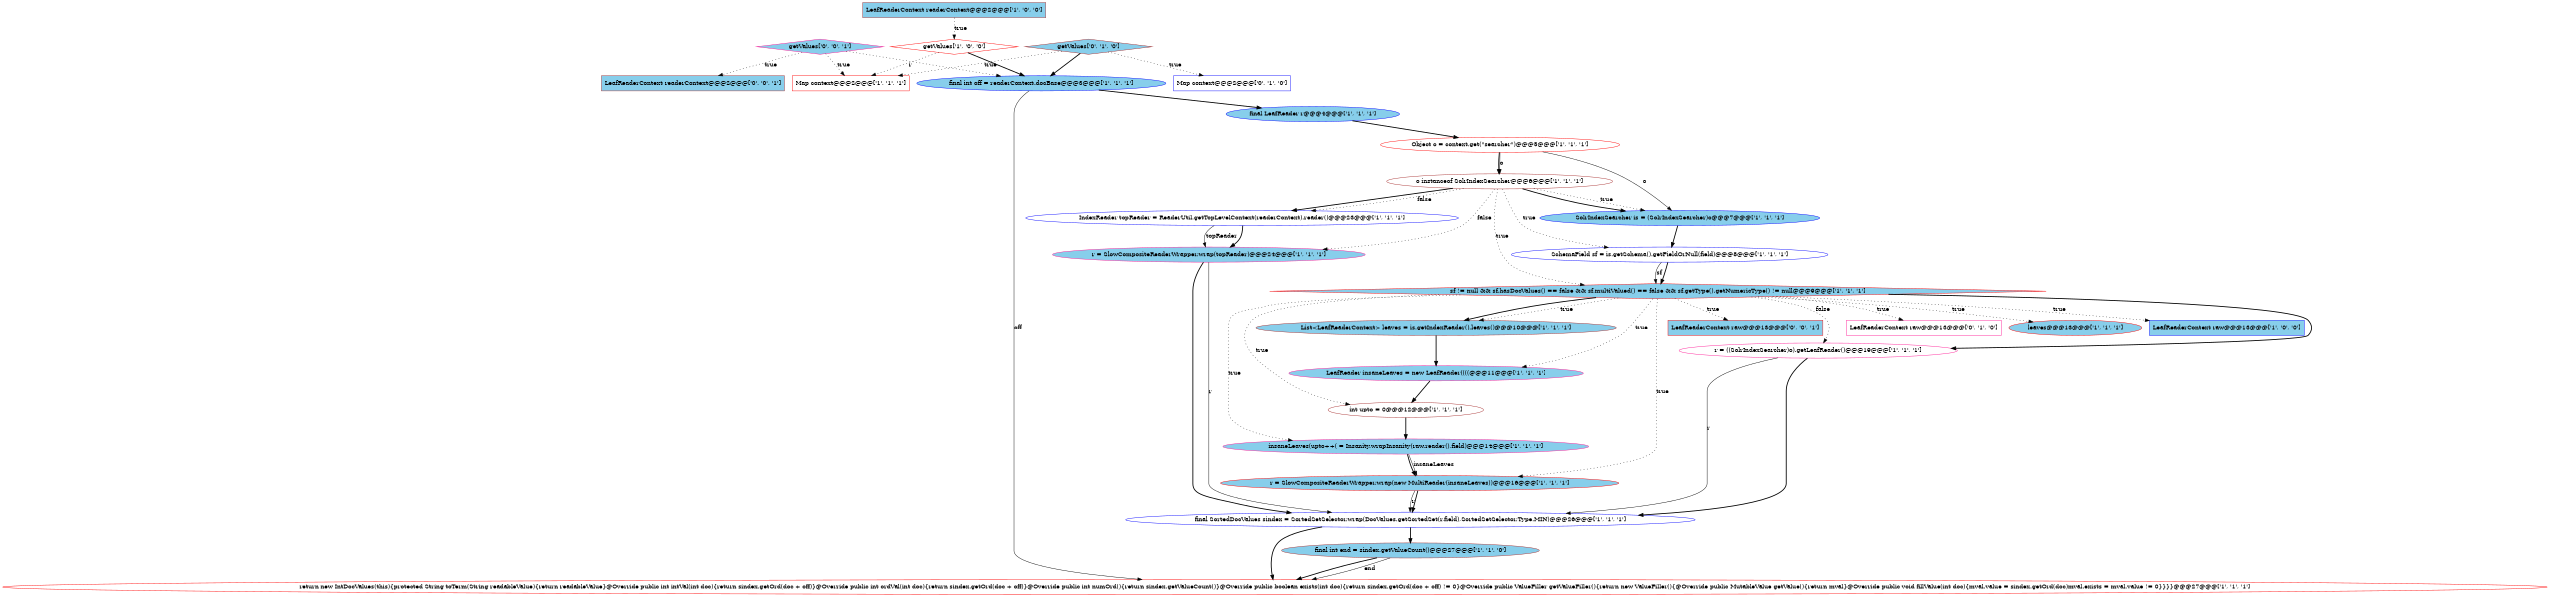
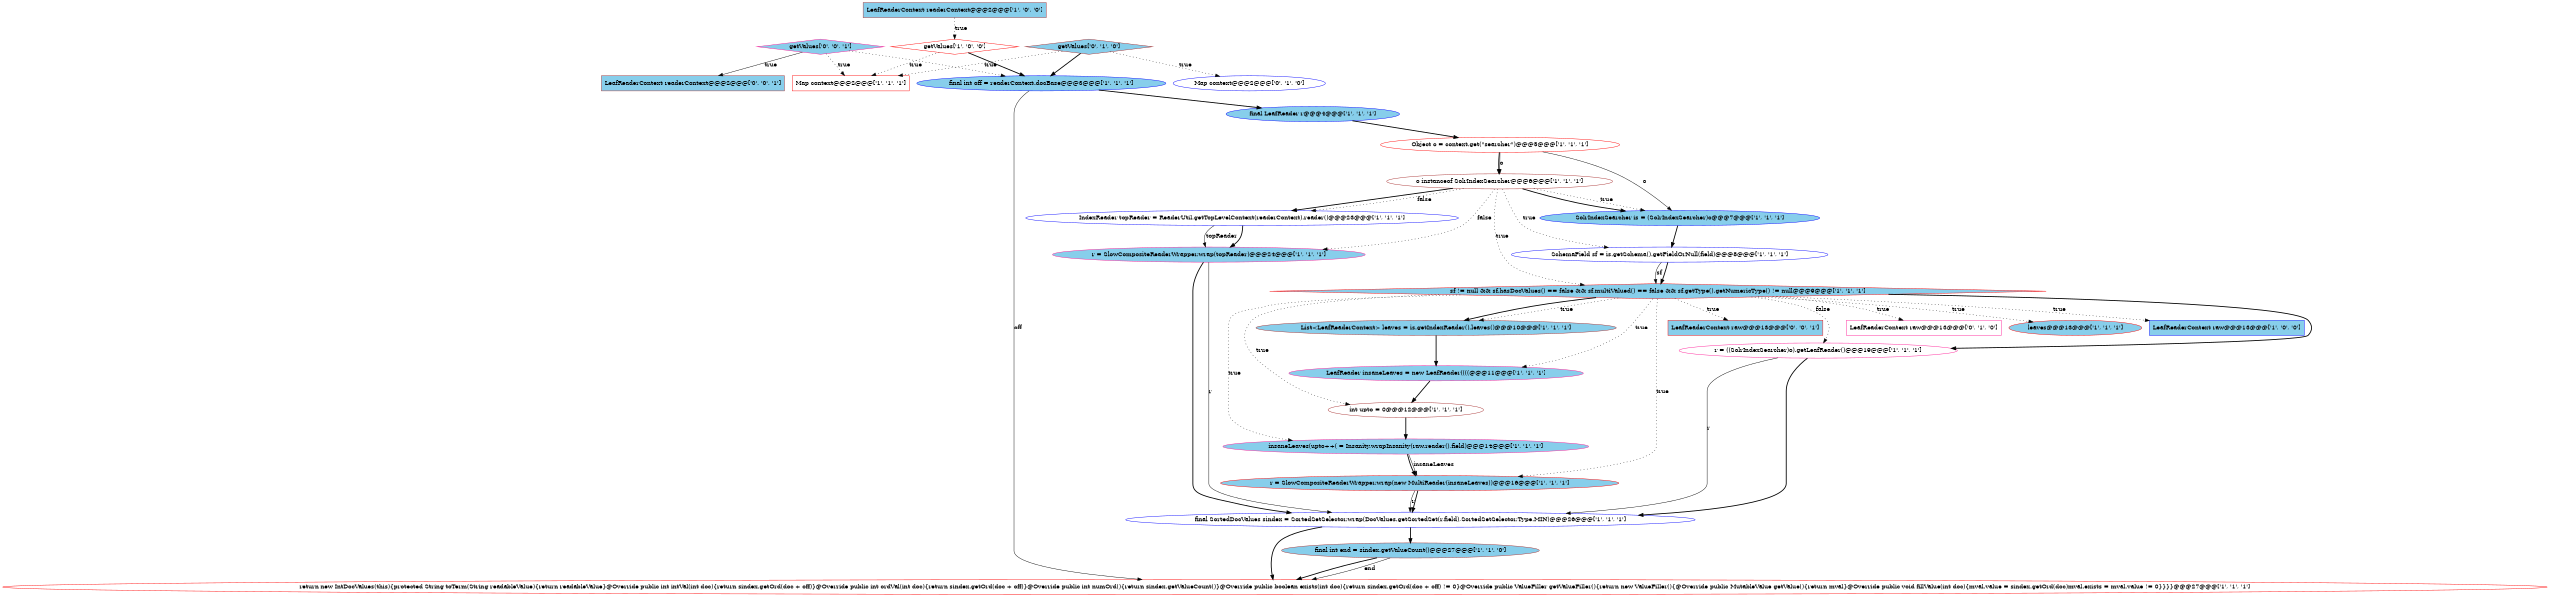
(762, 63) -> (763, 63)
(910, 65) -> (916, 65)
(1232, 83) -> (1249, 83)
